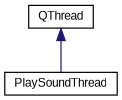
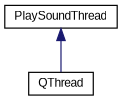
(61, 56) -> (61, 56)
